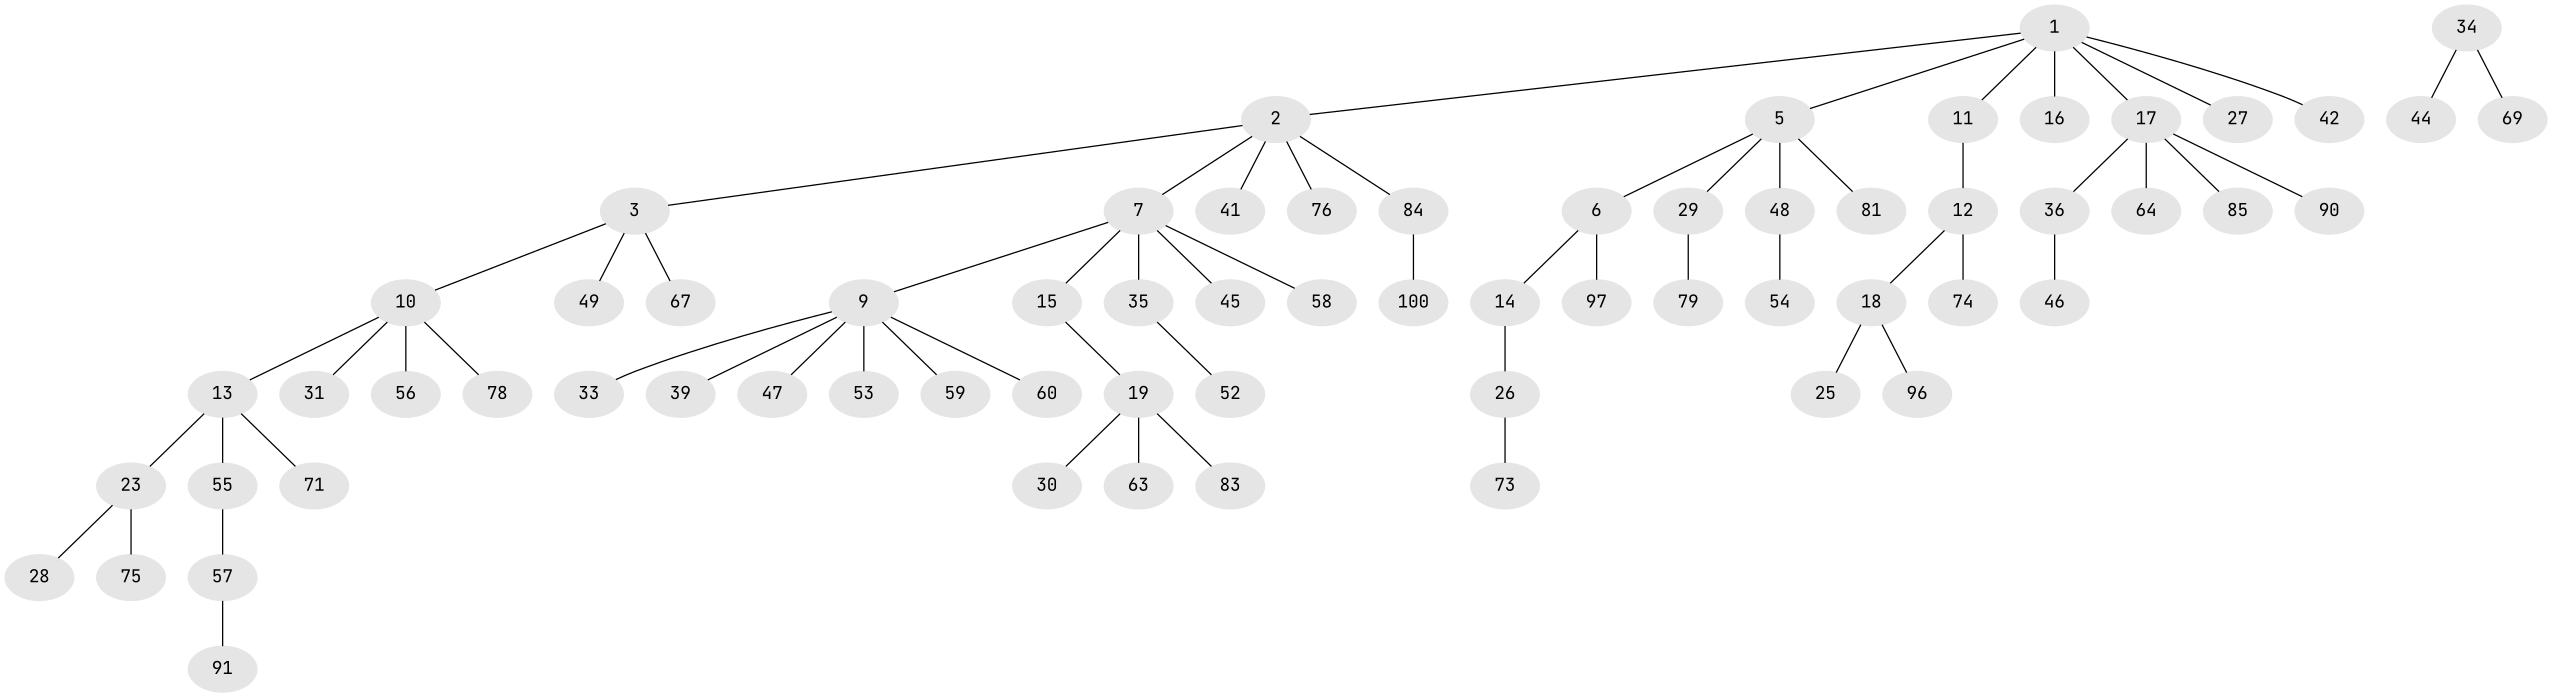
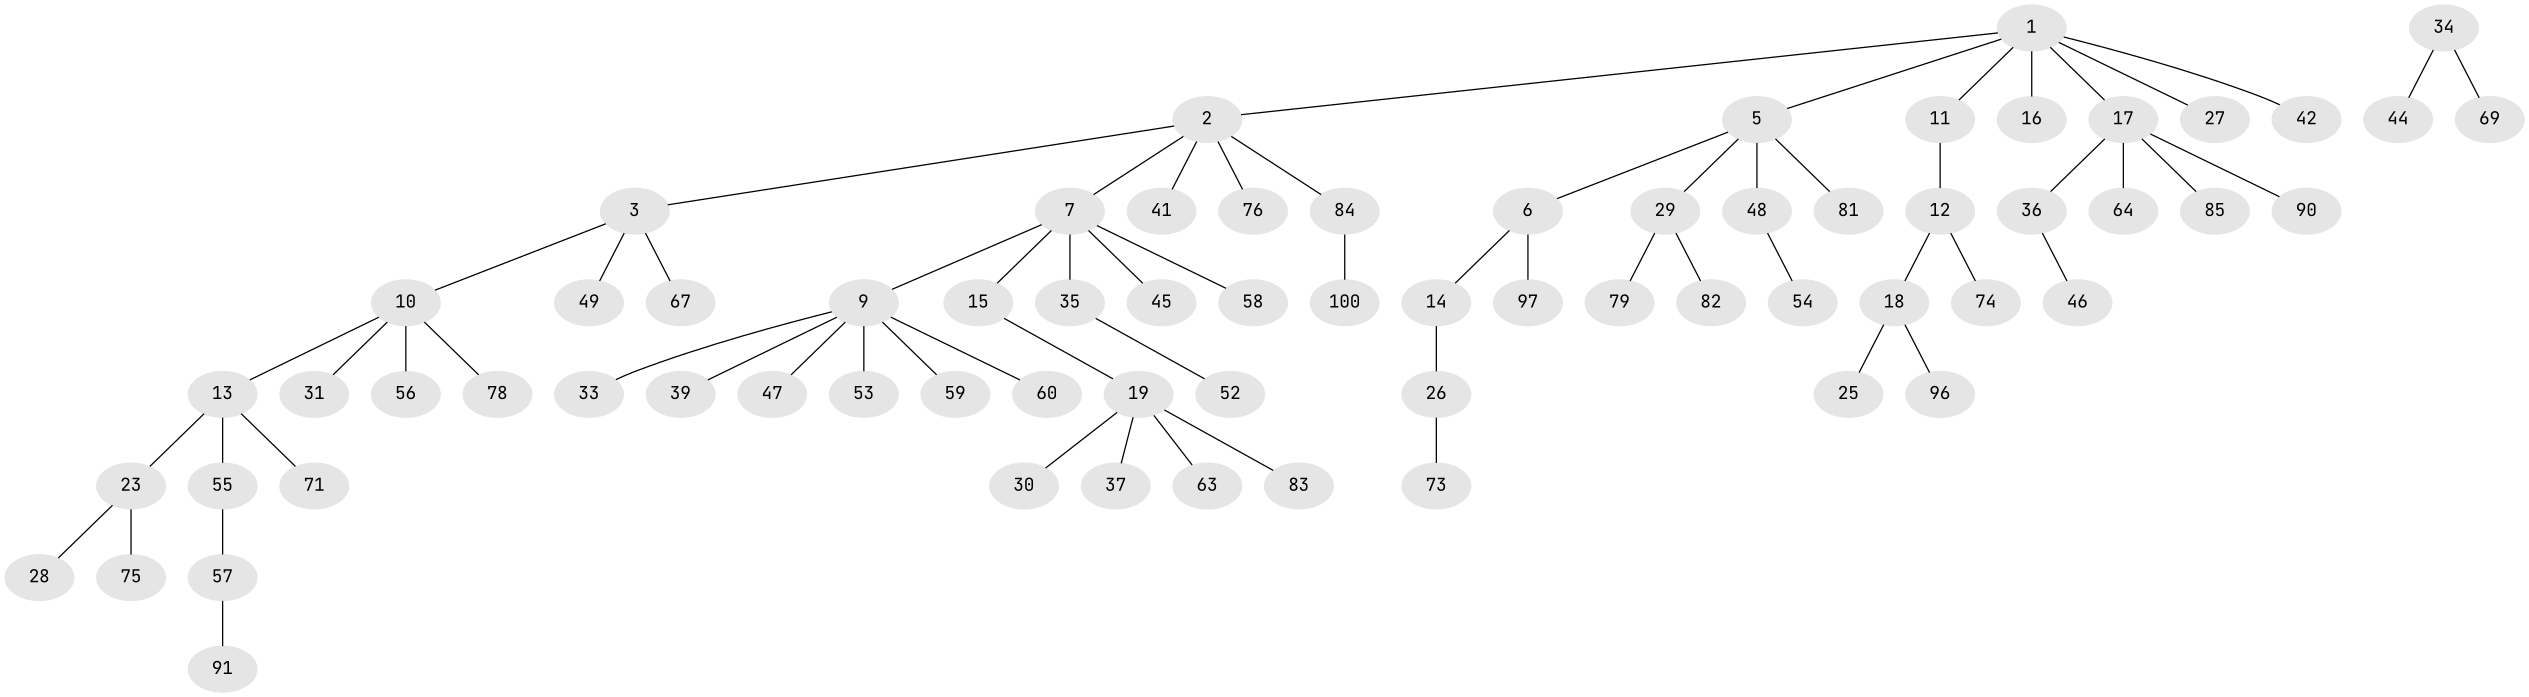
none -> (1711, 303)
none -> (1116, 486)
